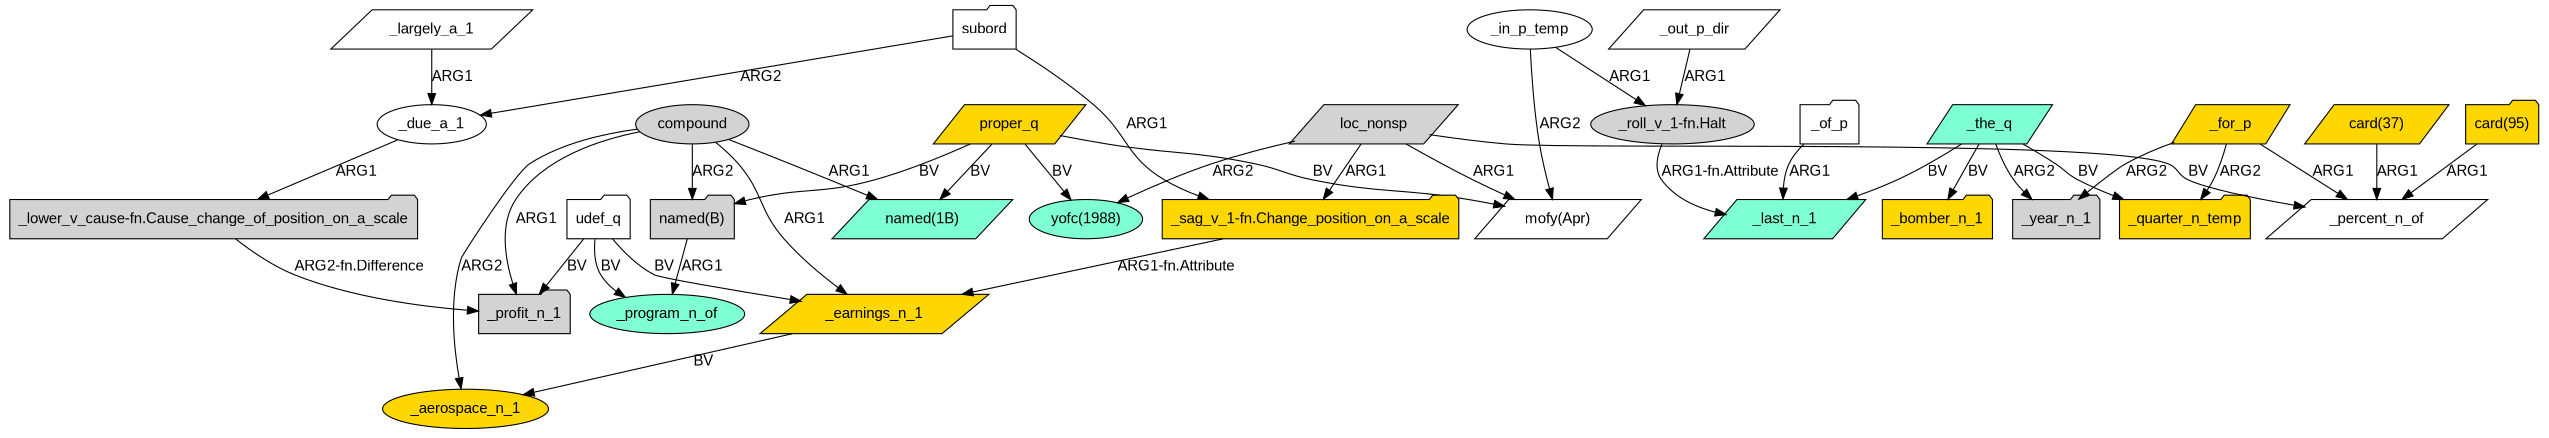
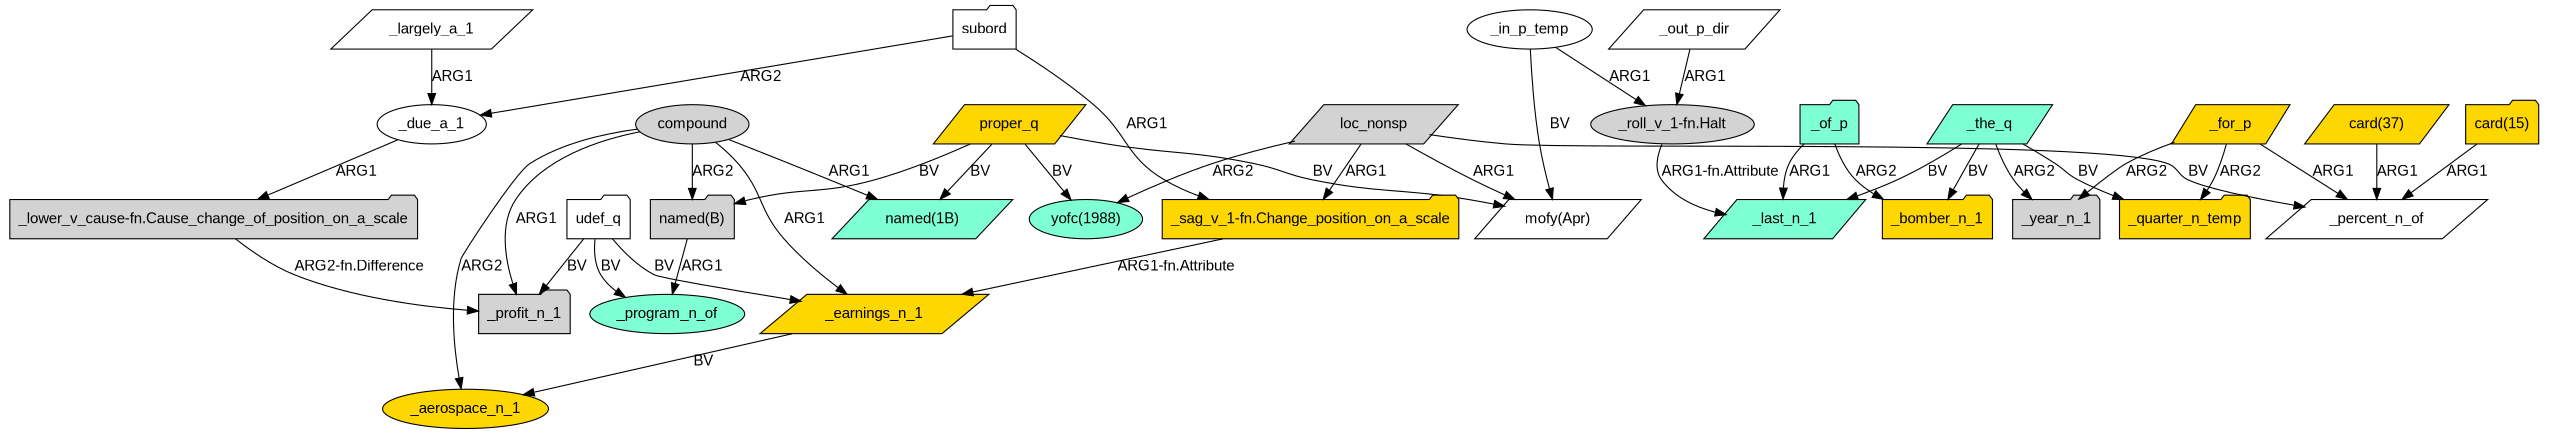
(1560, 124) -> (1560, 124)
(1829, 124) -> (1829, 124)
(2502, 124) -> (2502, 124)
none -> (1849, 173)
